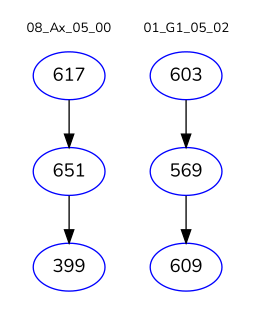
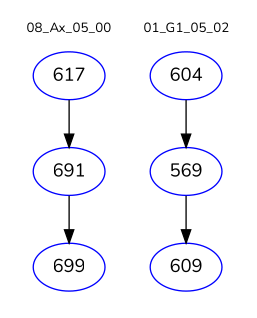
(186, 76) -> (186, 76)
(69, 171) -> (69, 171)
(69, 267) -> (69, 267)
